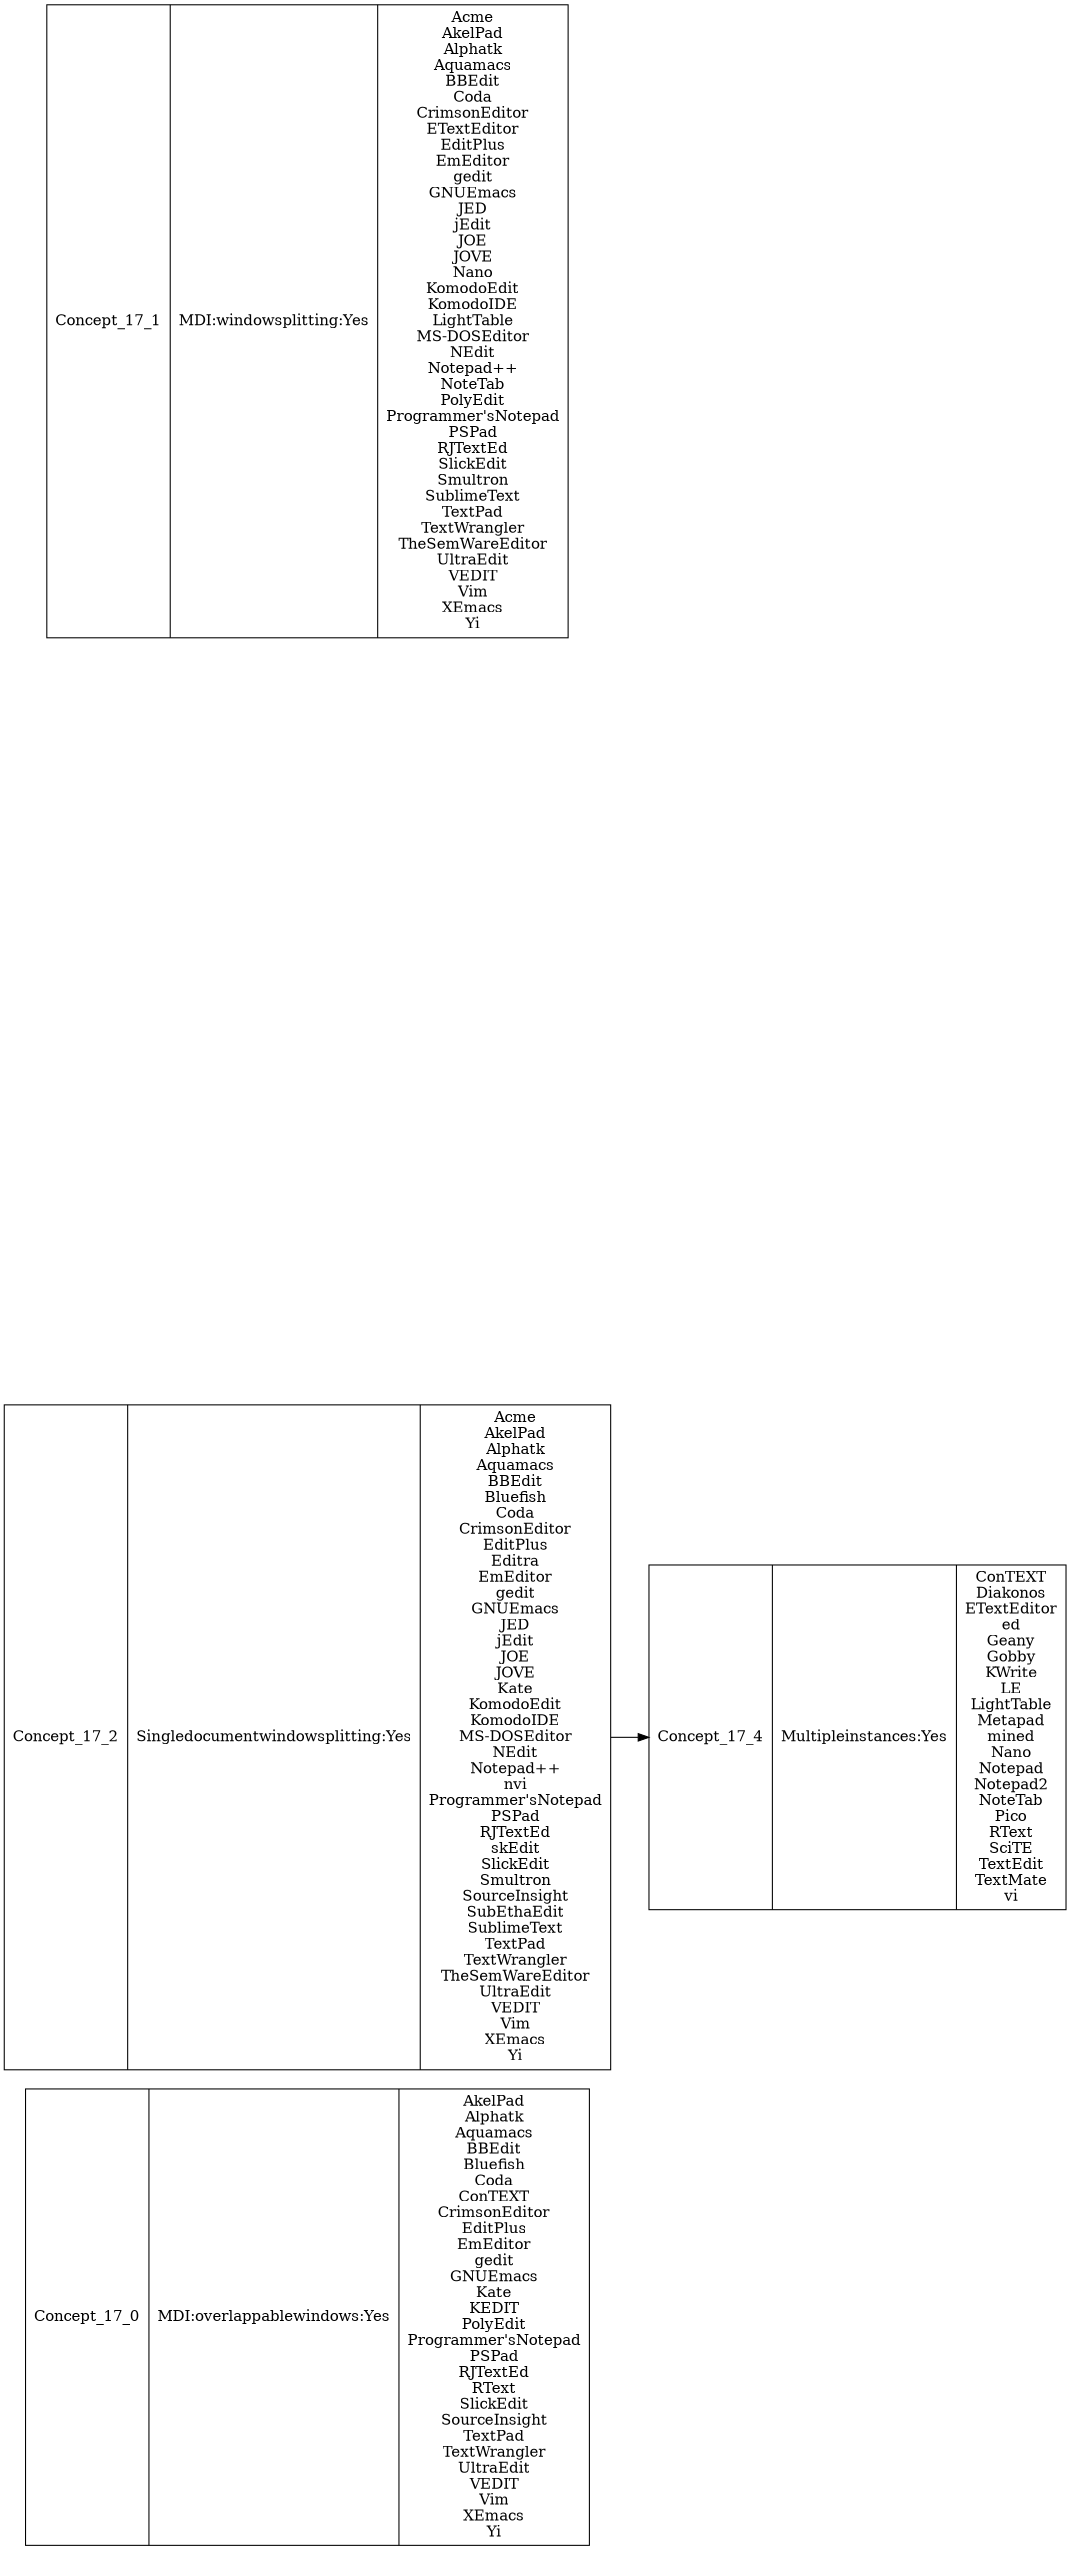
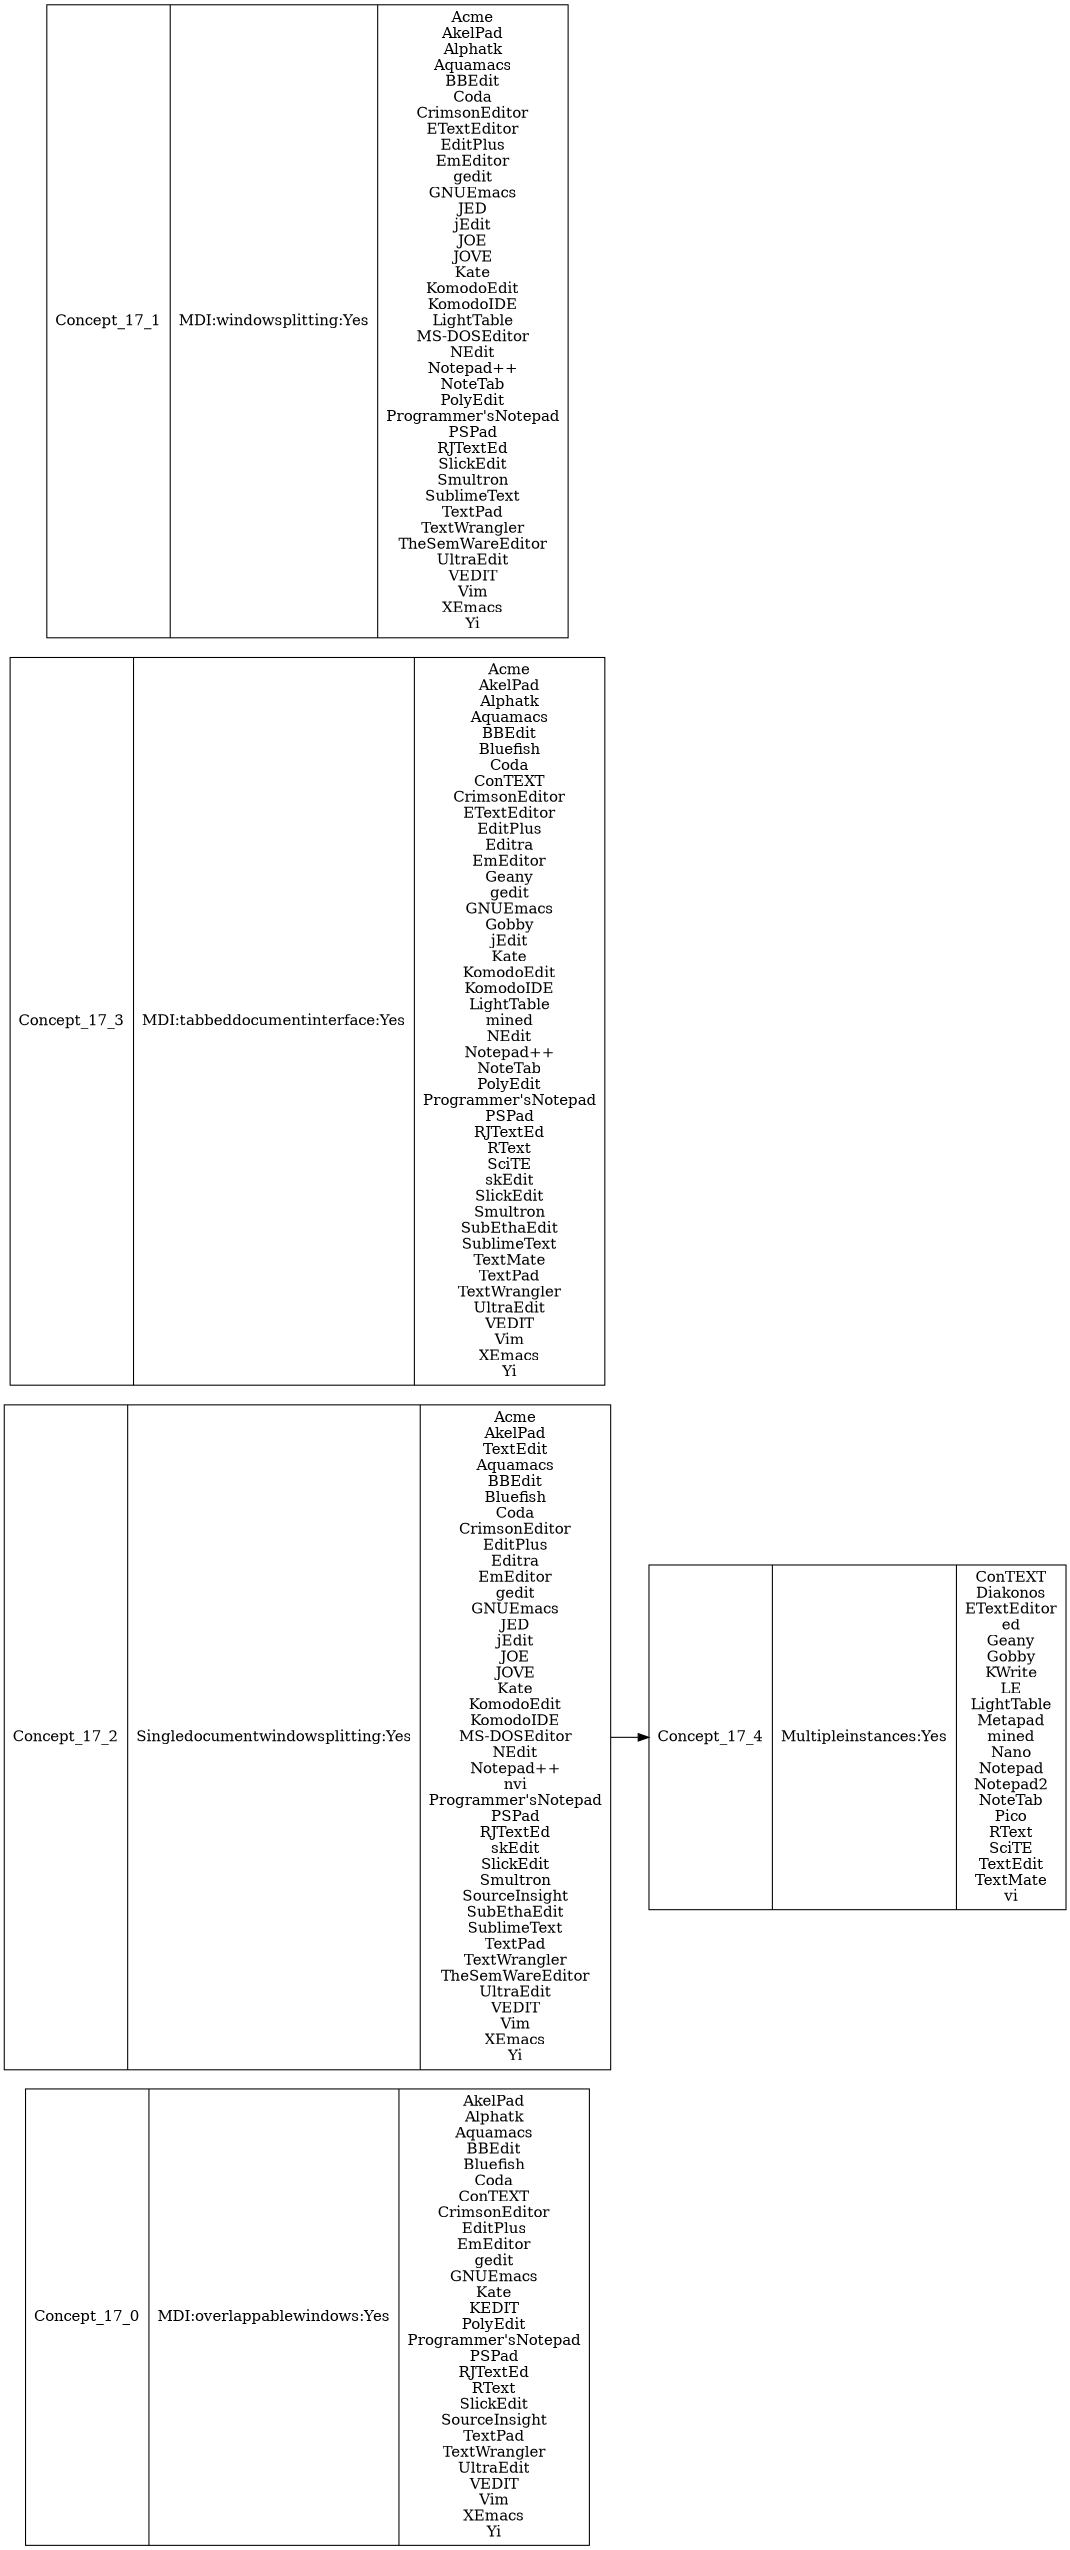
(473, 273) -> (473, 273)
none -> (307, 1021)
(515, 1450) -> (515, 1450)
